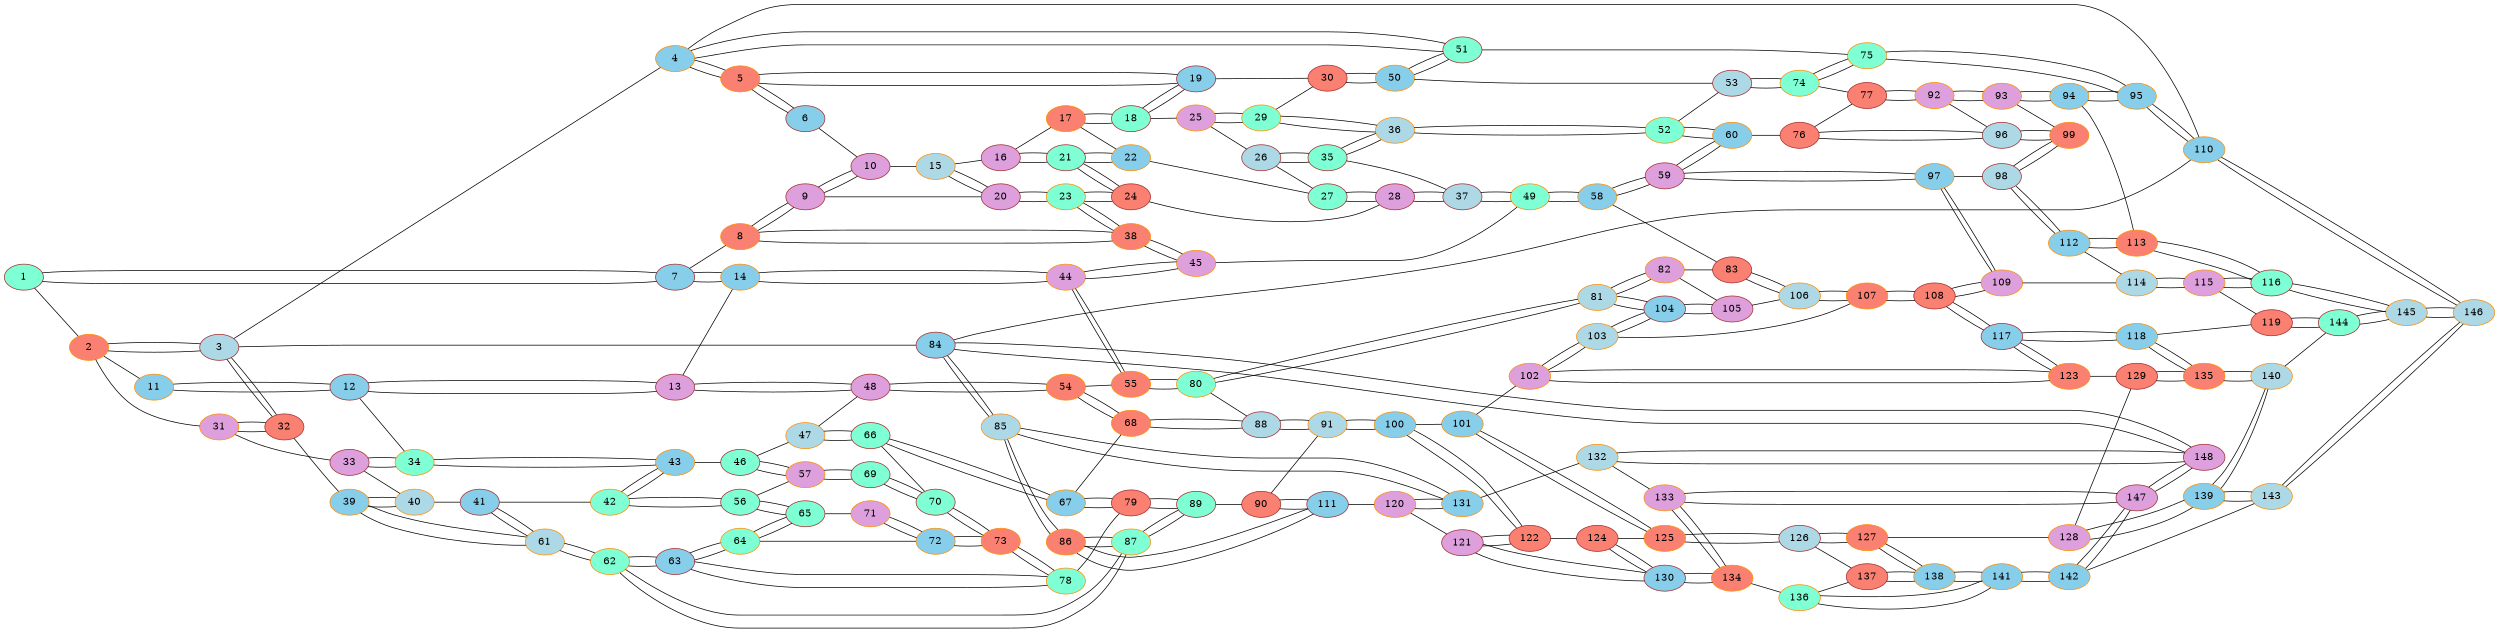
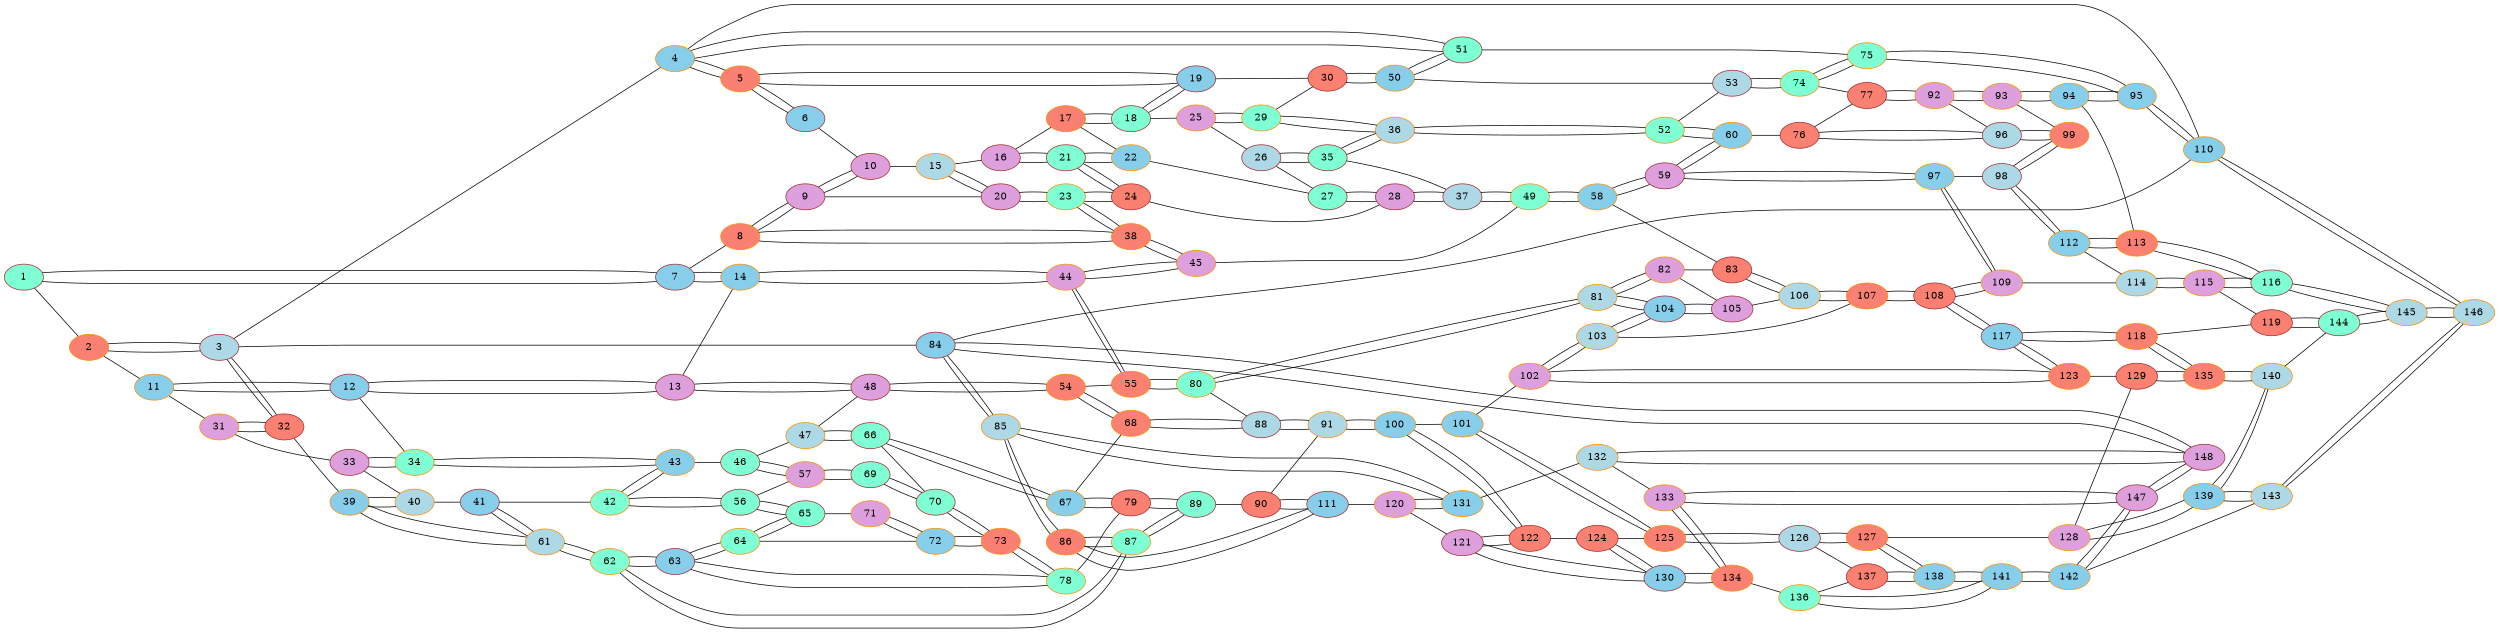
(2137, 336) -> (2137, 336)
(138, 408) -> (187, 407)
